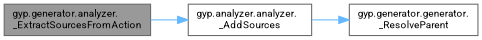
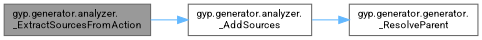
(250, 20) -> (250, 20)
